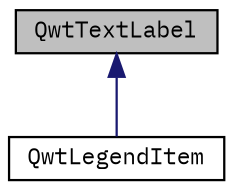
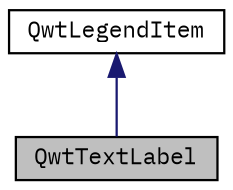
(117, 107) -> (117, 107)
